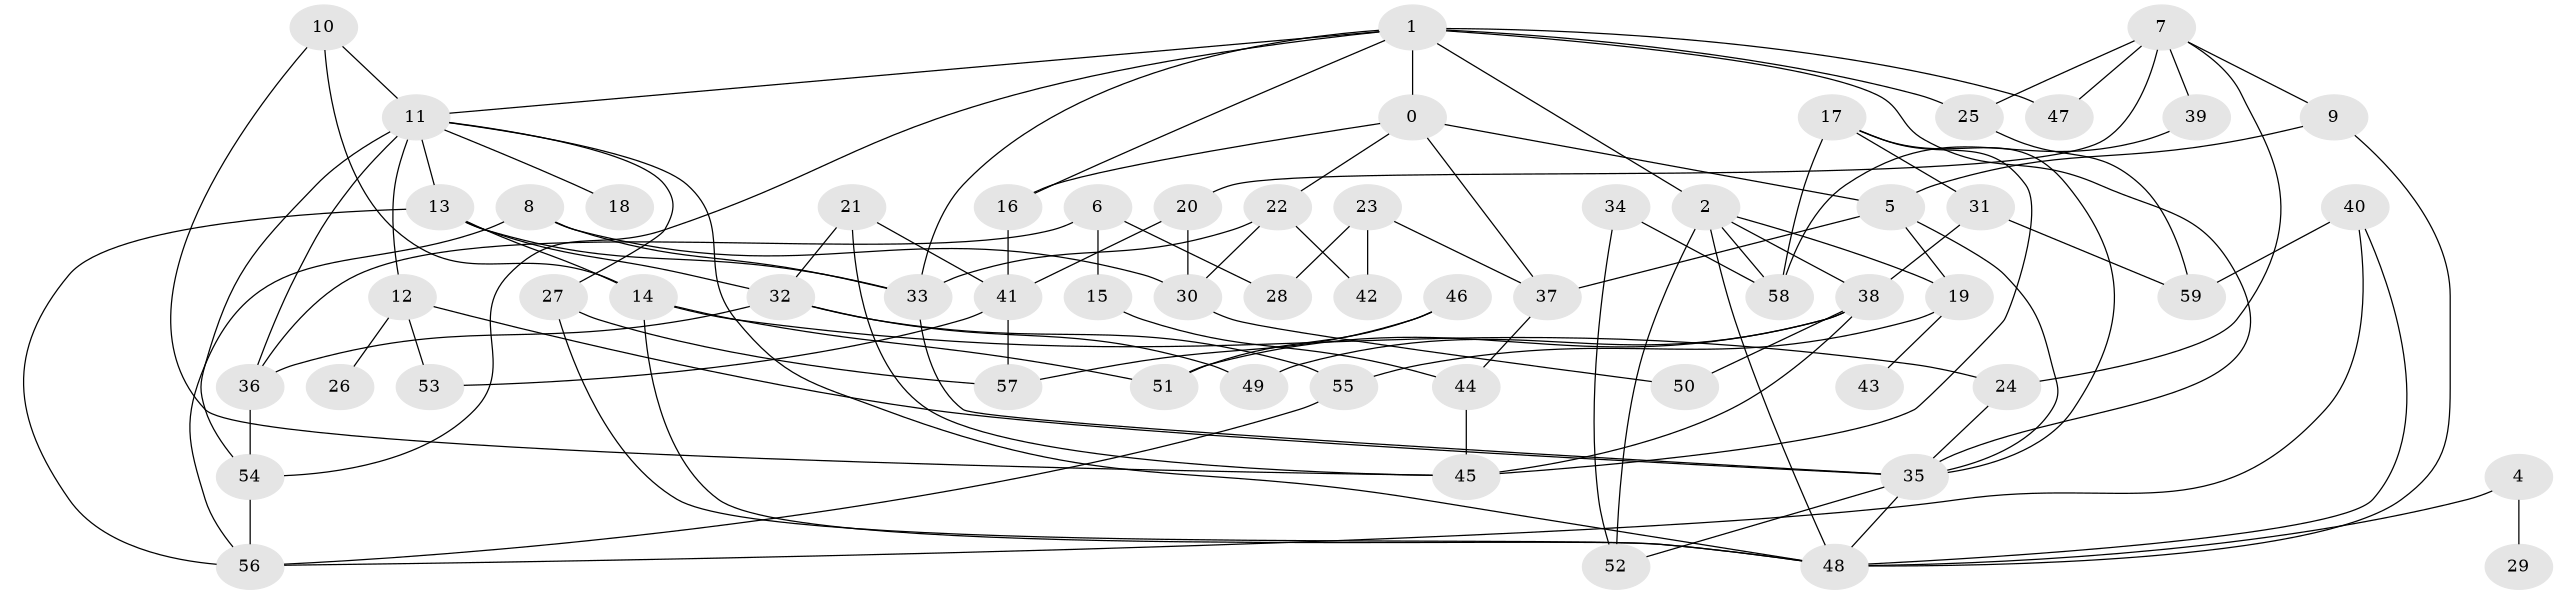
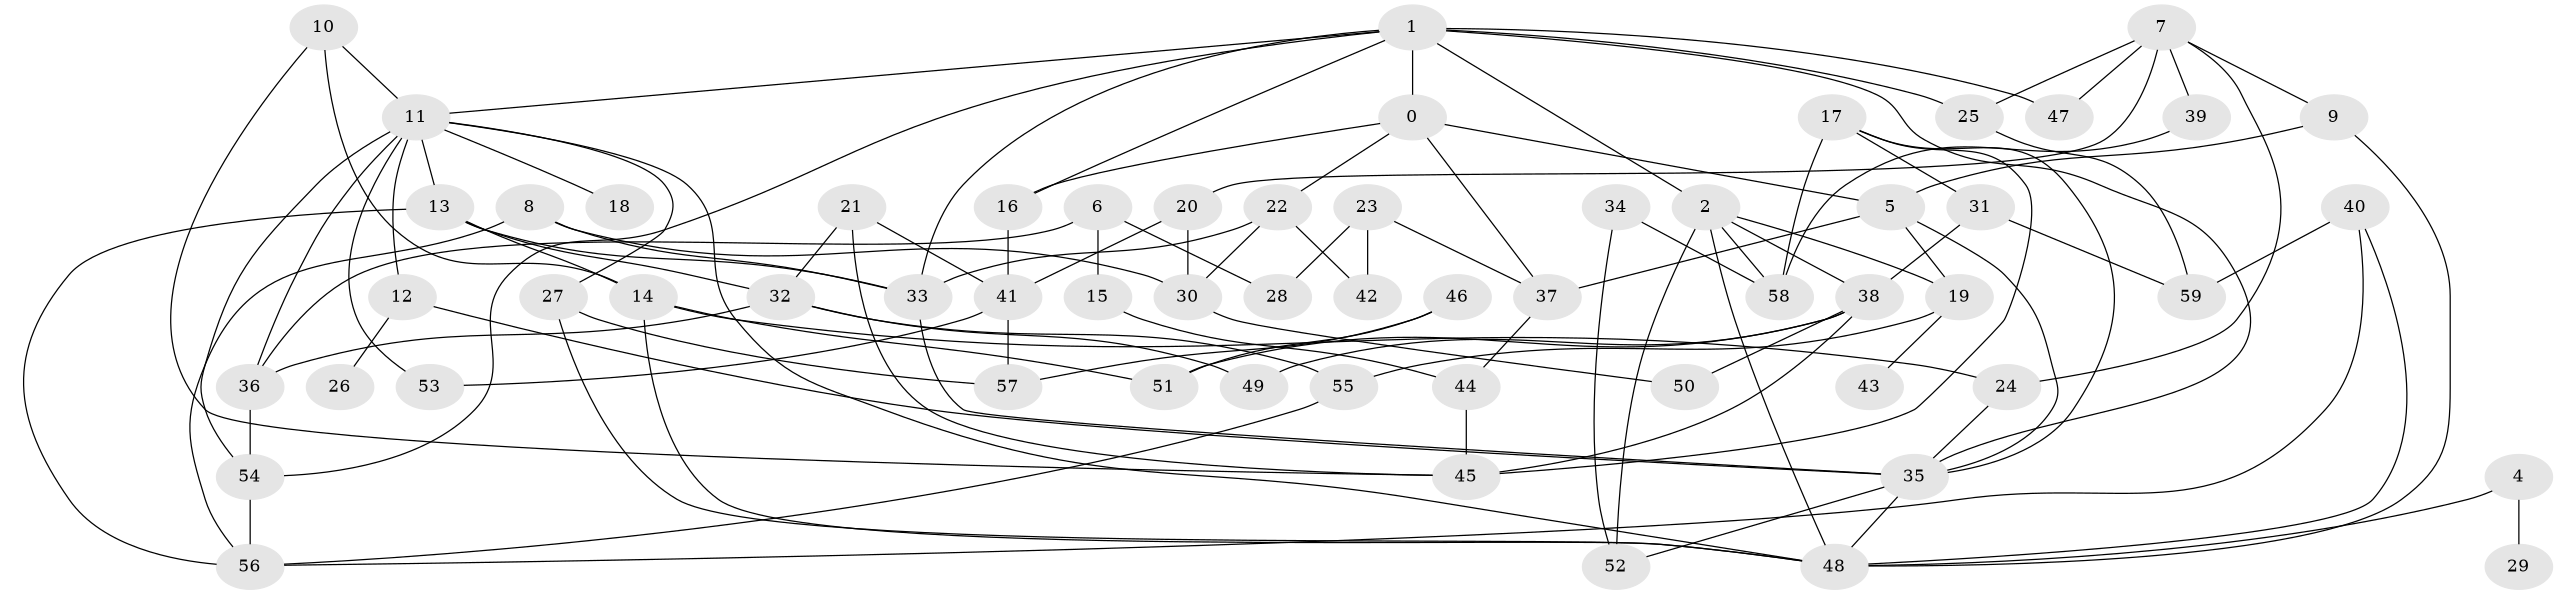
(418, 348) -> (352, 246)
